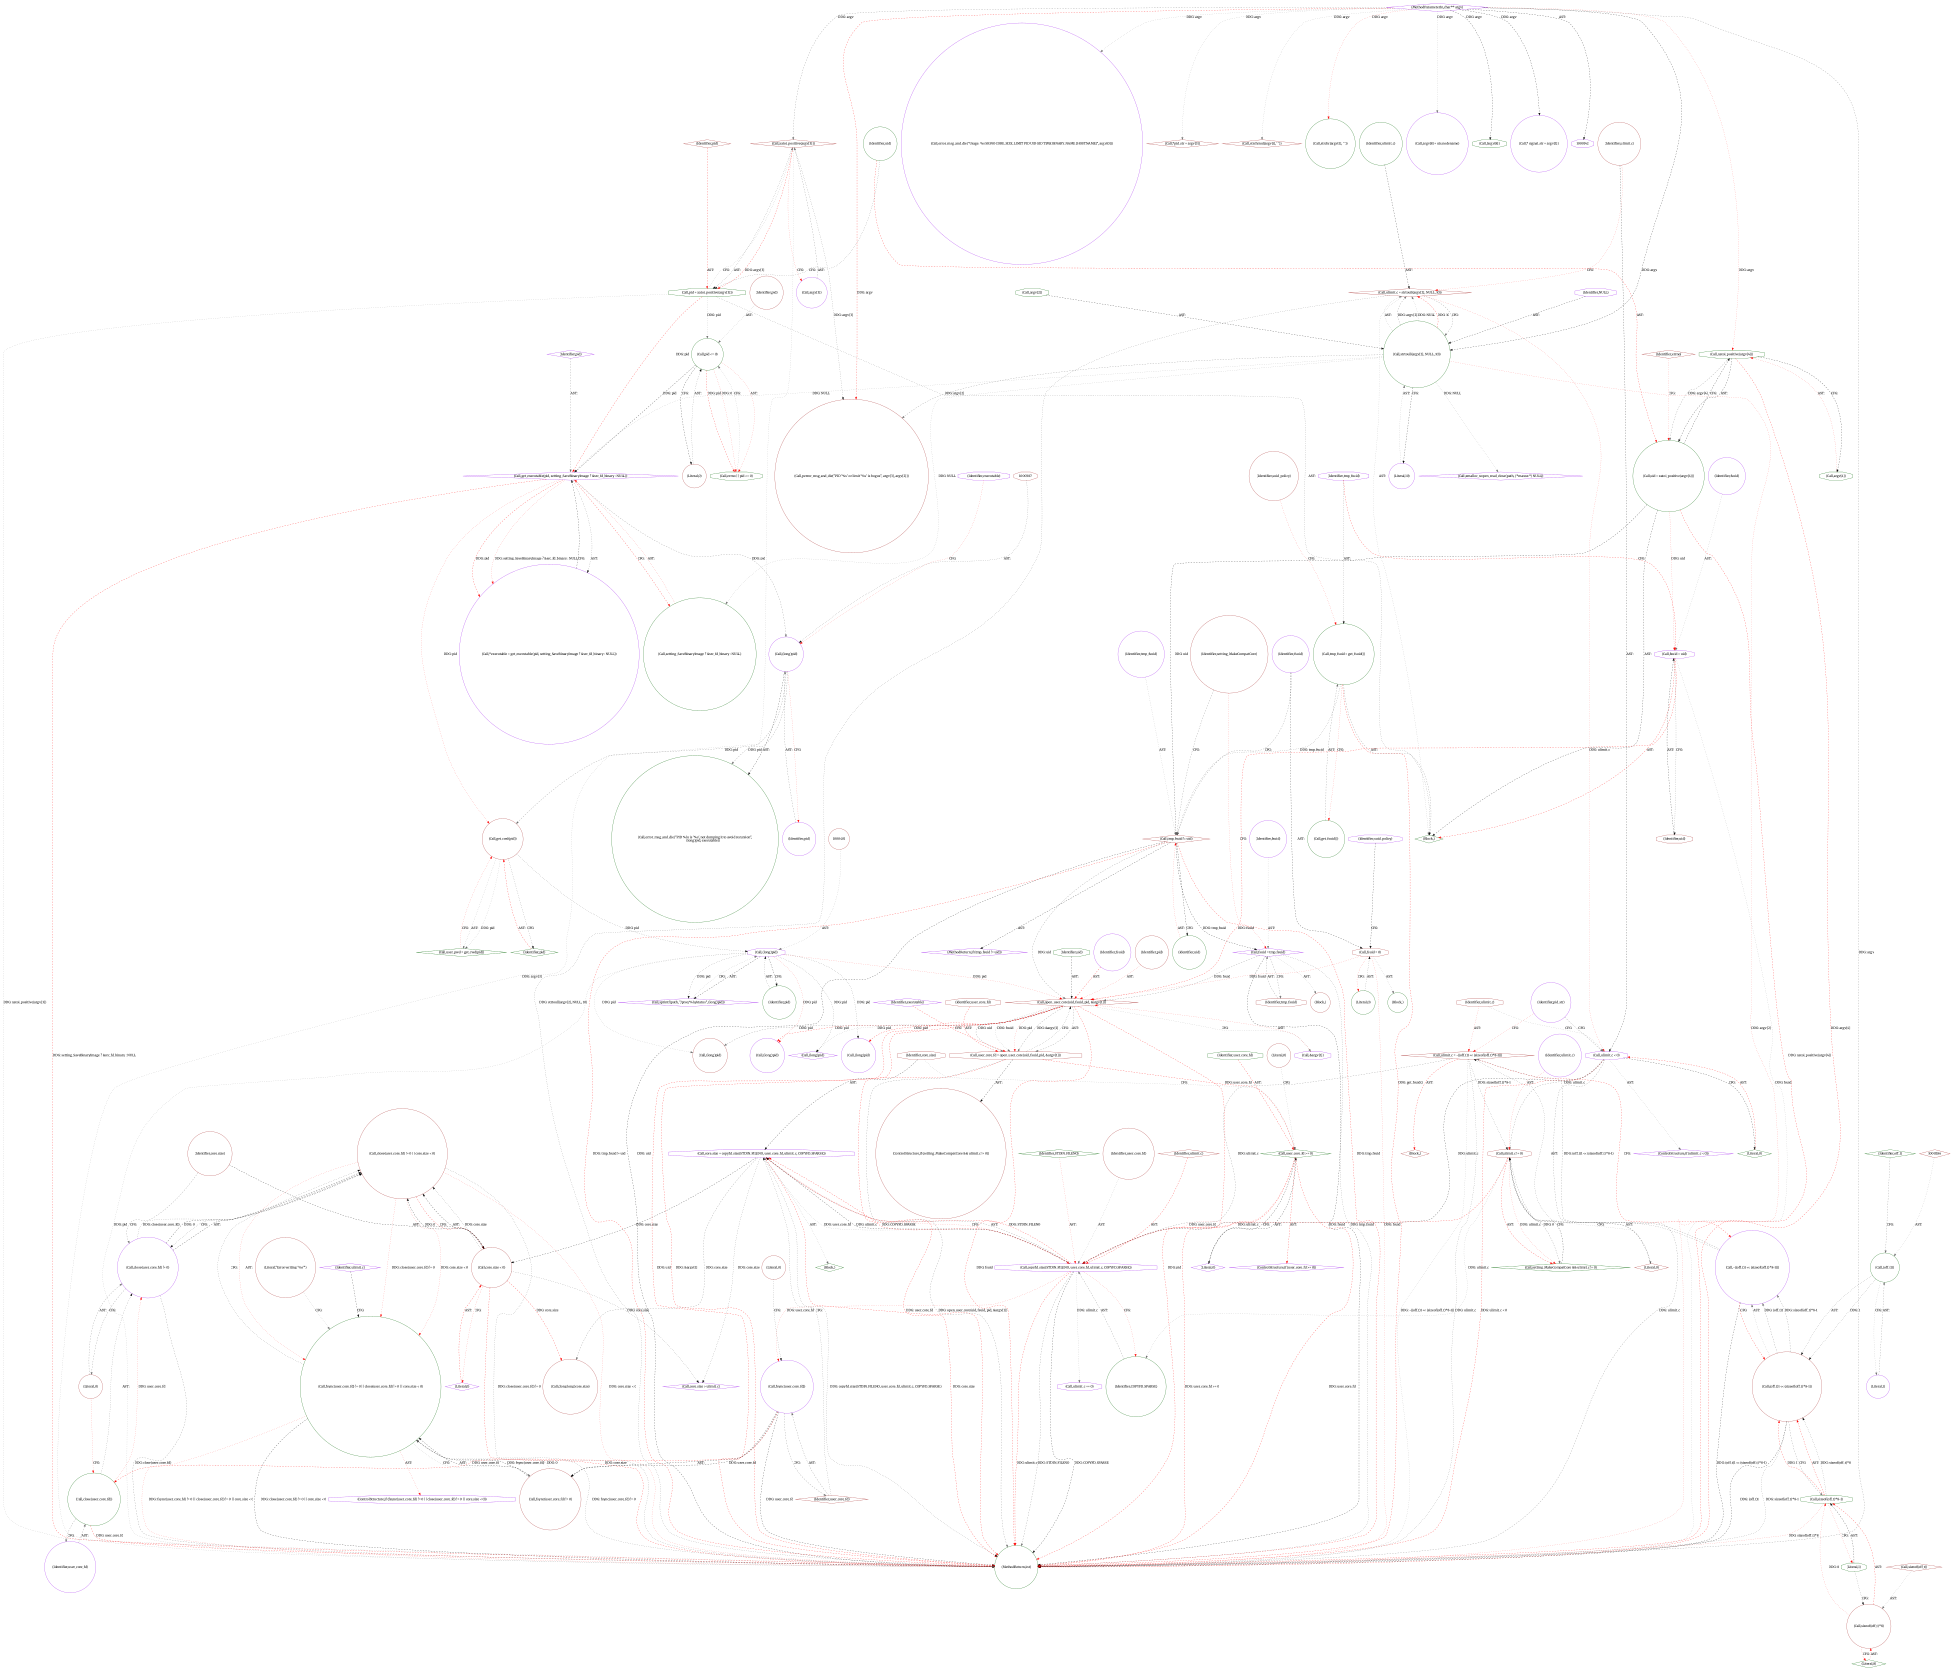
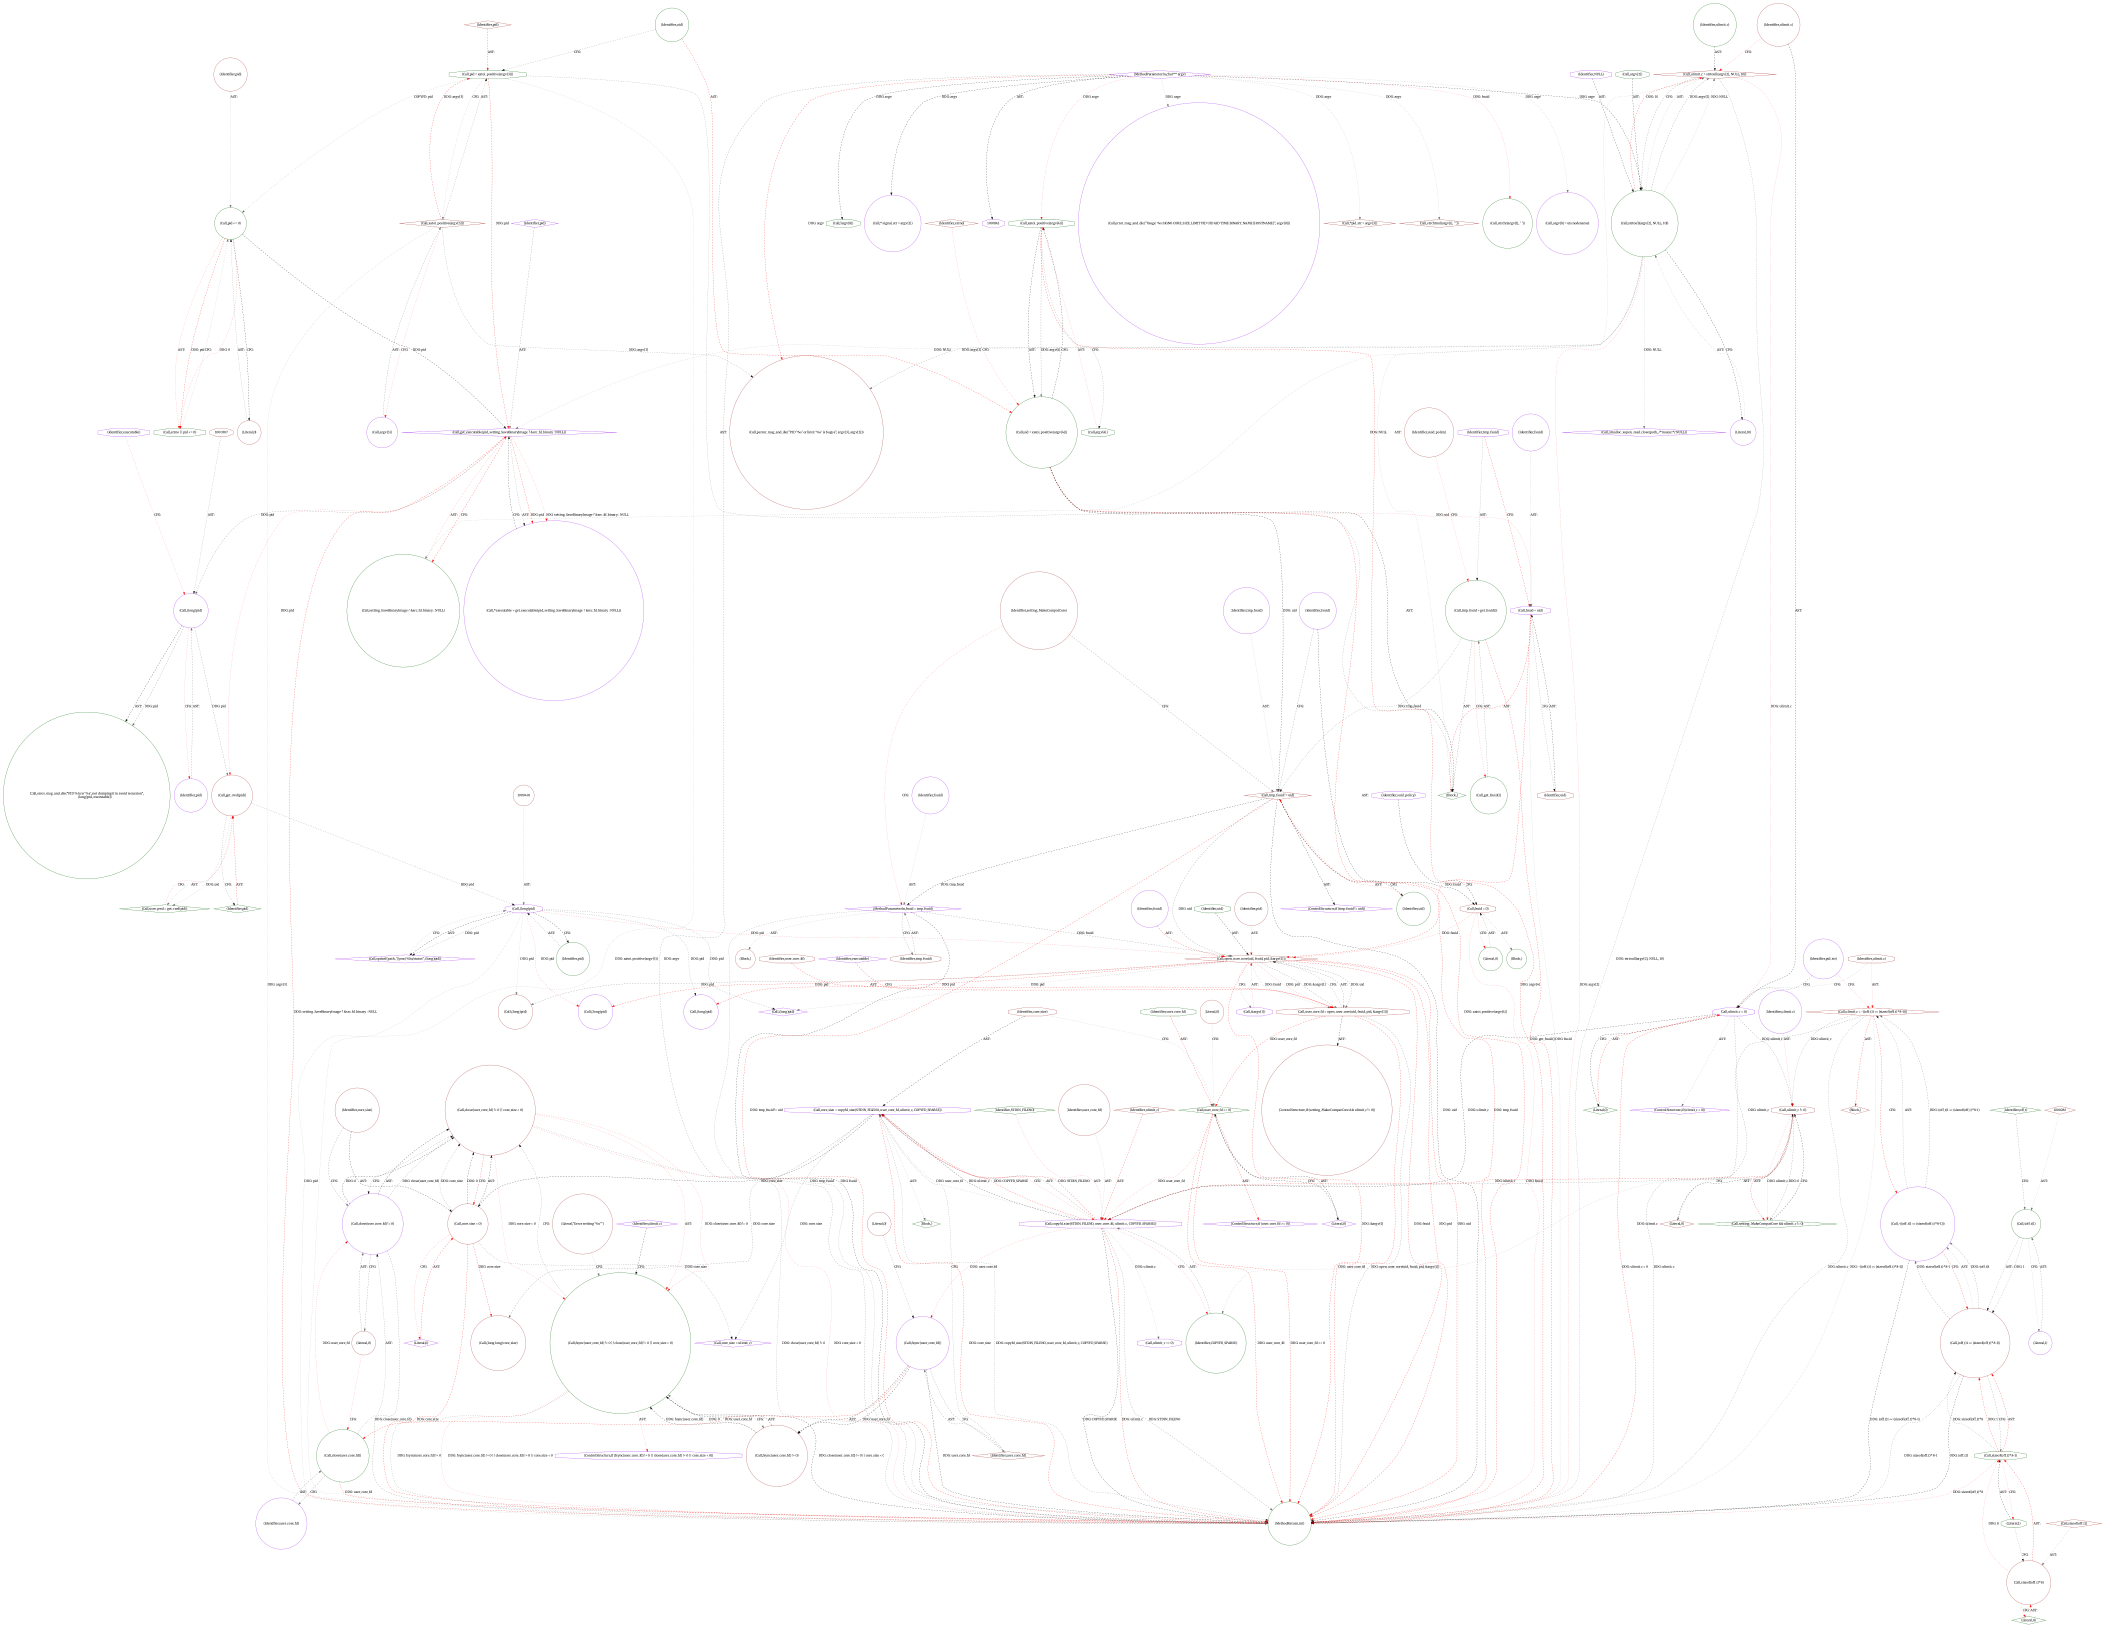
(1046, 9) -> none
(1380, 17) -> (1481, 97)
(714, 315) -> (423, 97)
(1829, 391) -> (1064, 329)
(974, 952) -> (1337, 909)
(1268, 952) -> (903, 909)
(1494, 1083) -> (1821, 1039)
